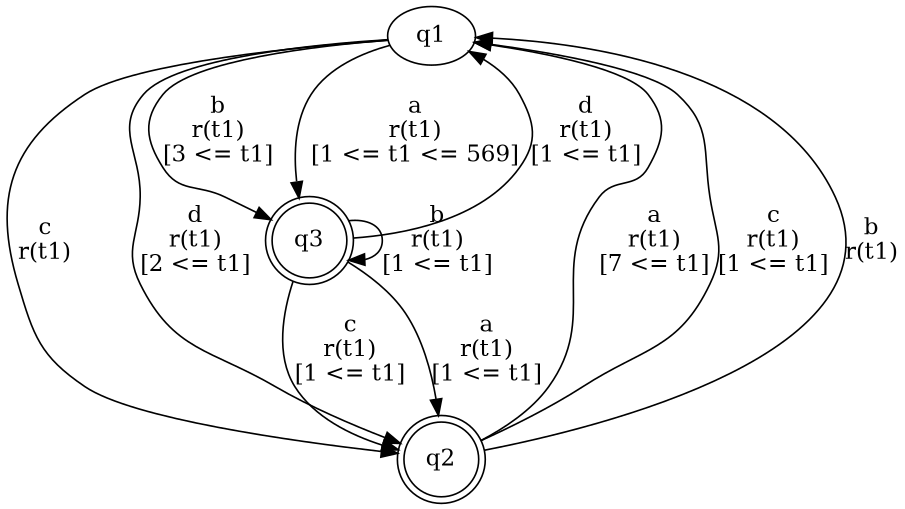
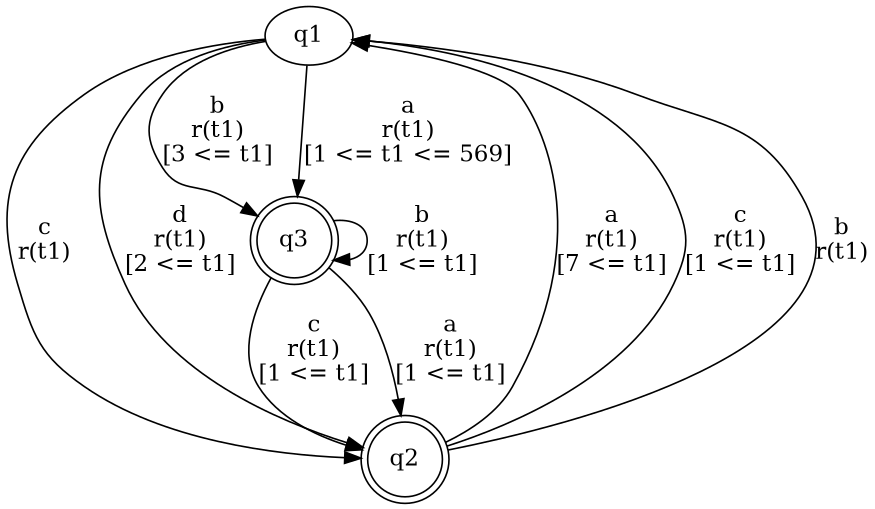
(500, 188) -> none
